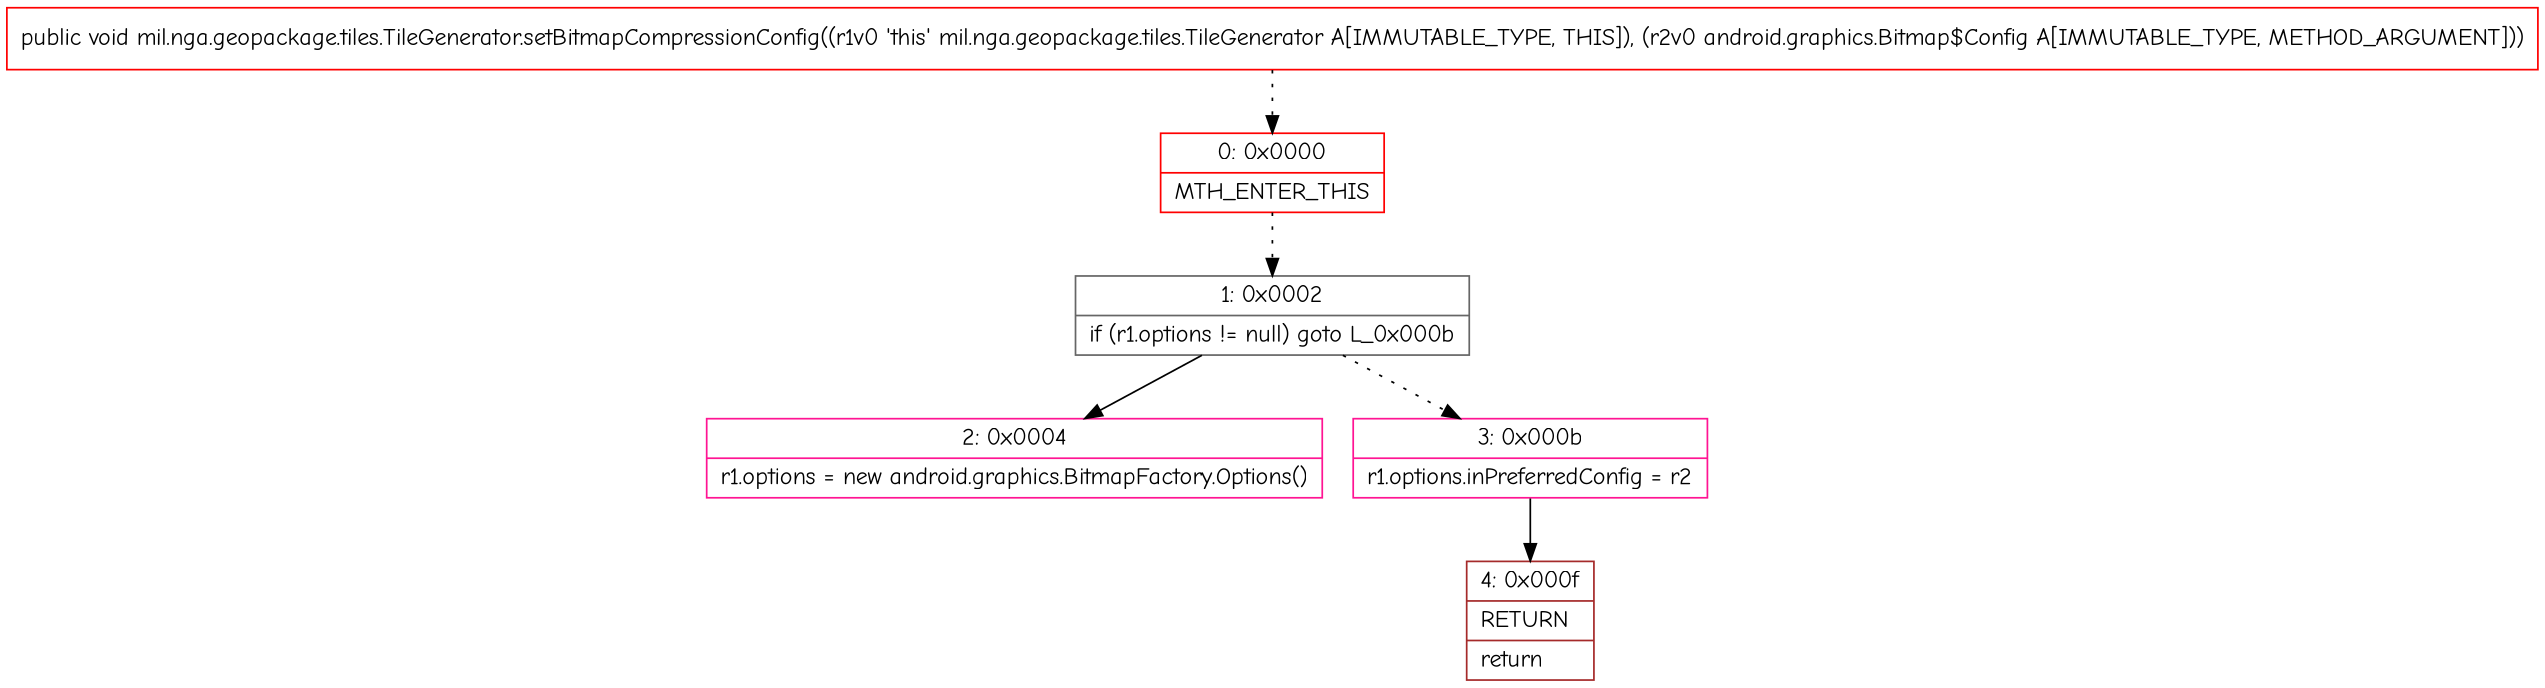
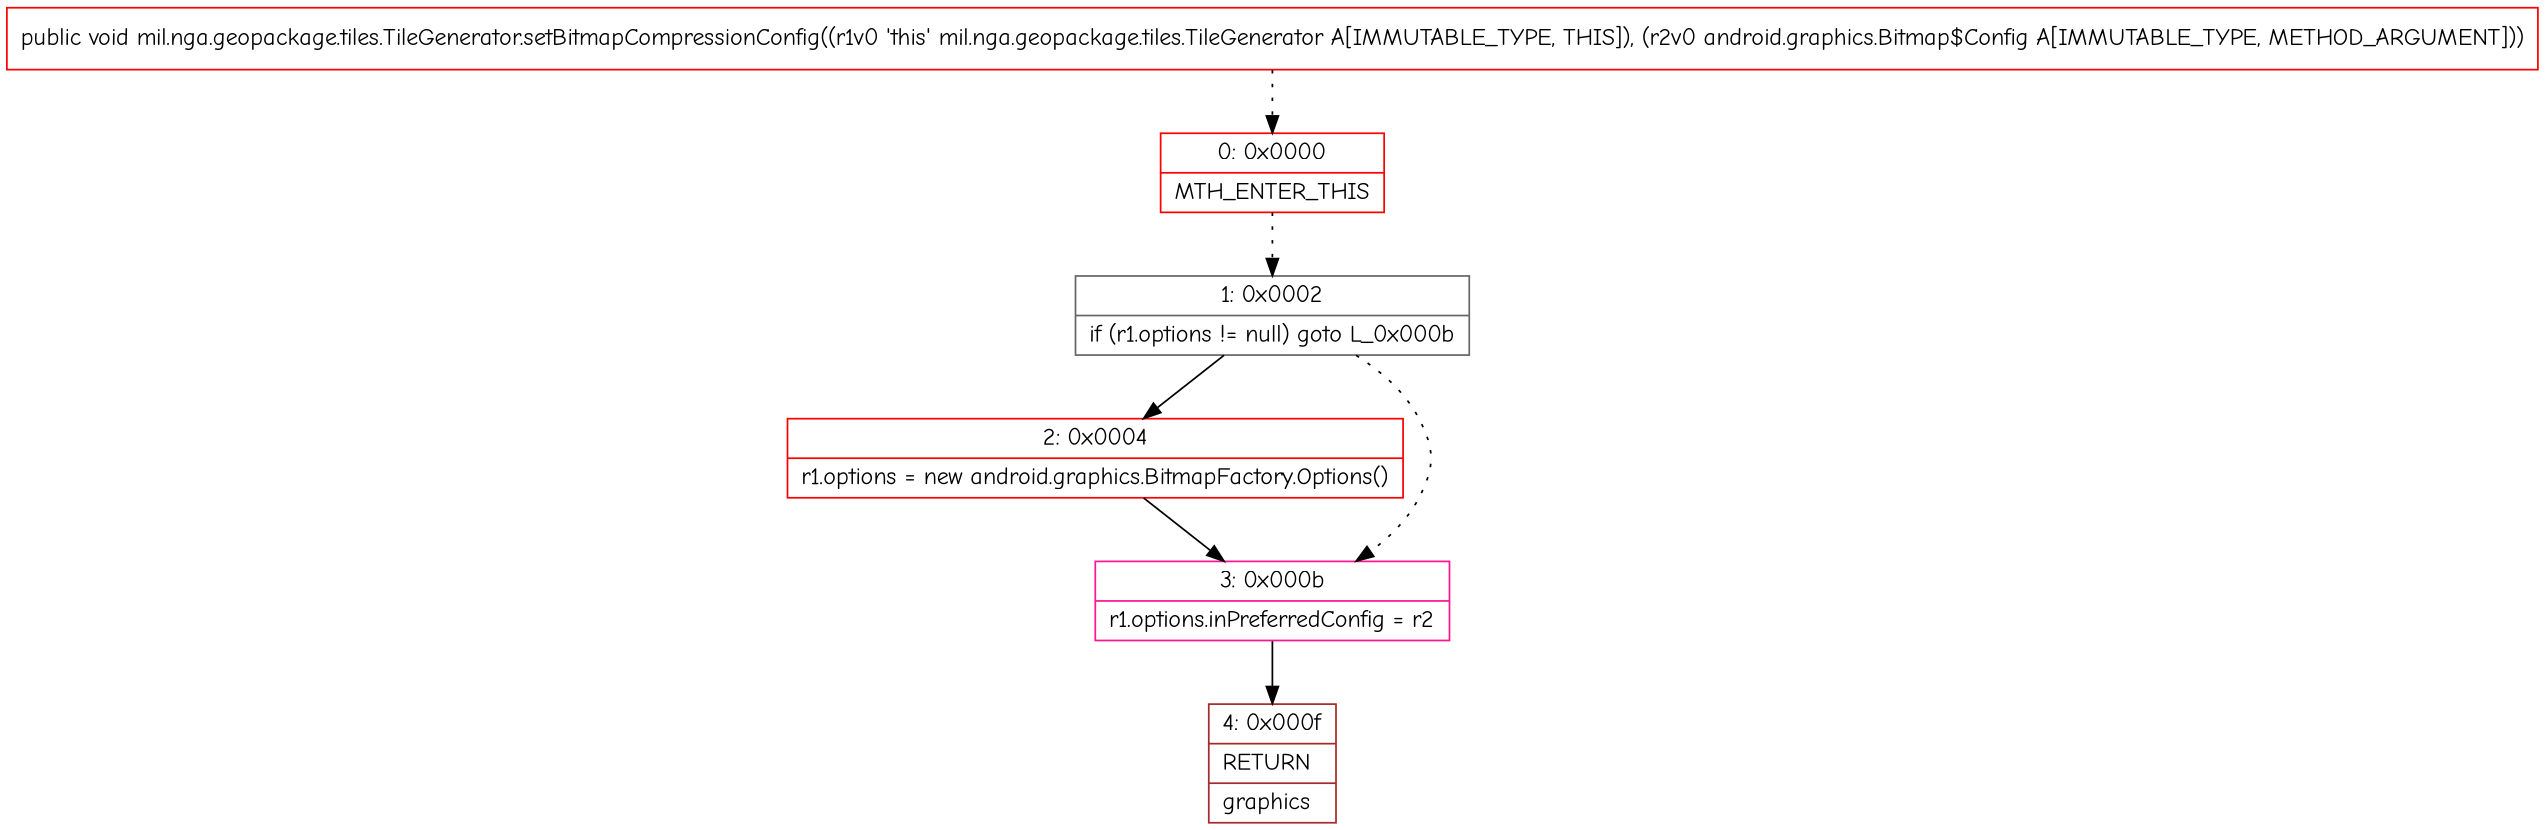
(1014, 458) -> (1095, 458)
none -> (1177, 524)
(1512, 659) -> (1267, 802)
